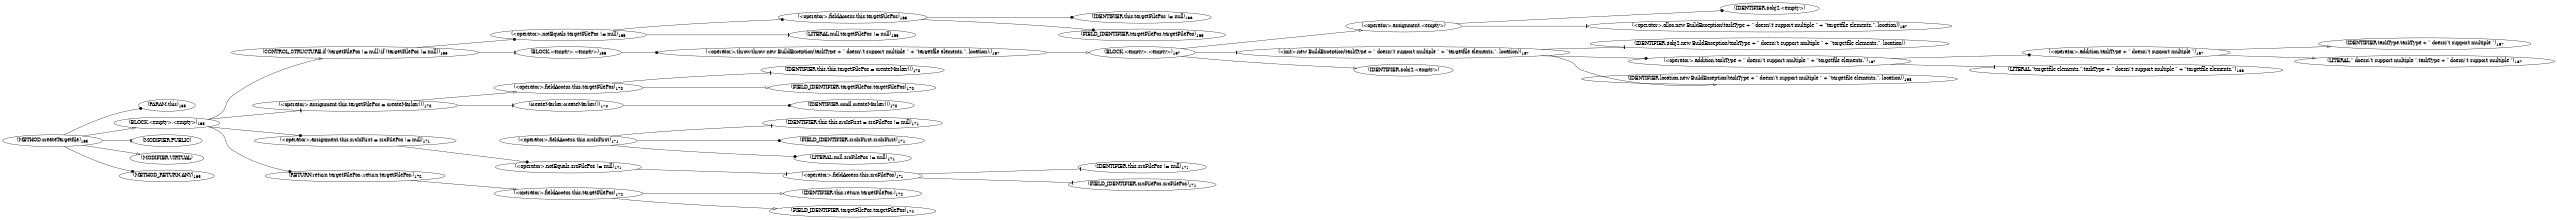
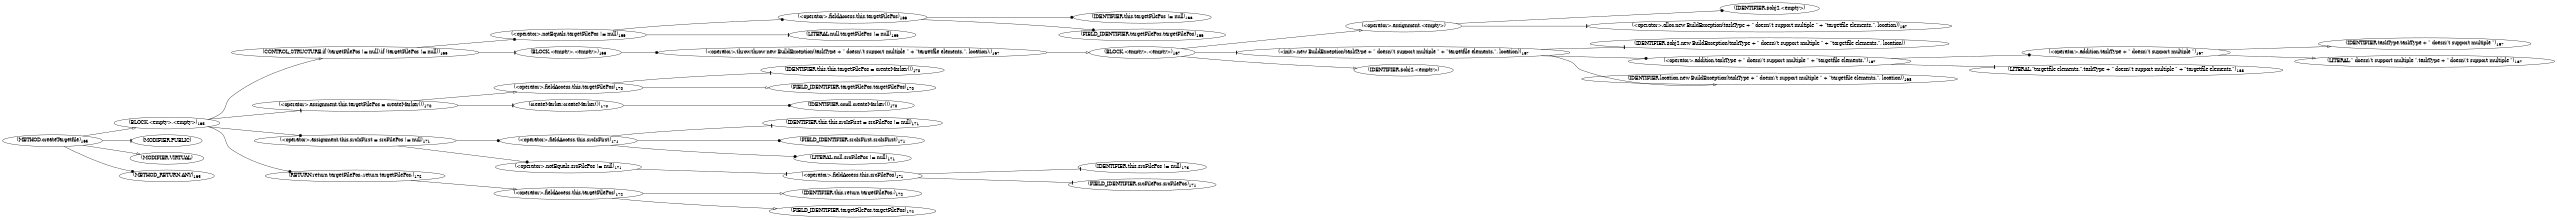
(167, 105) -> none
none -> (477, 141)
(1185, 167) -> (1185, 167)
